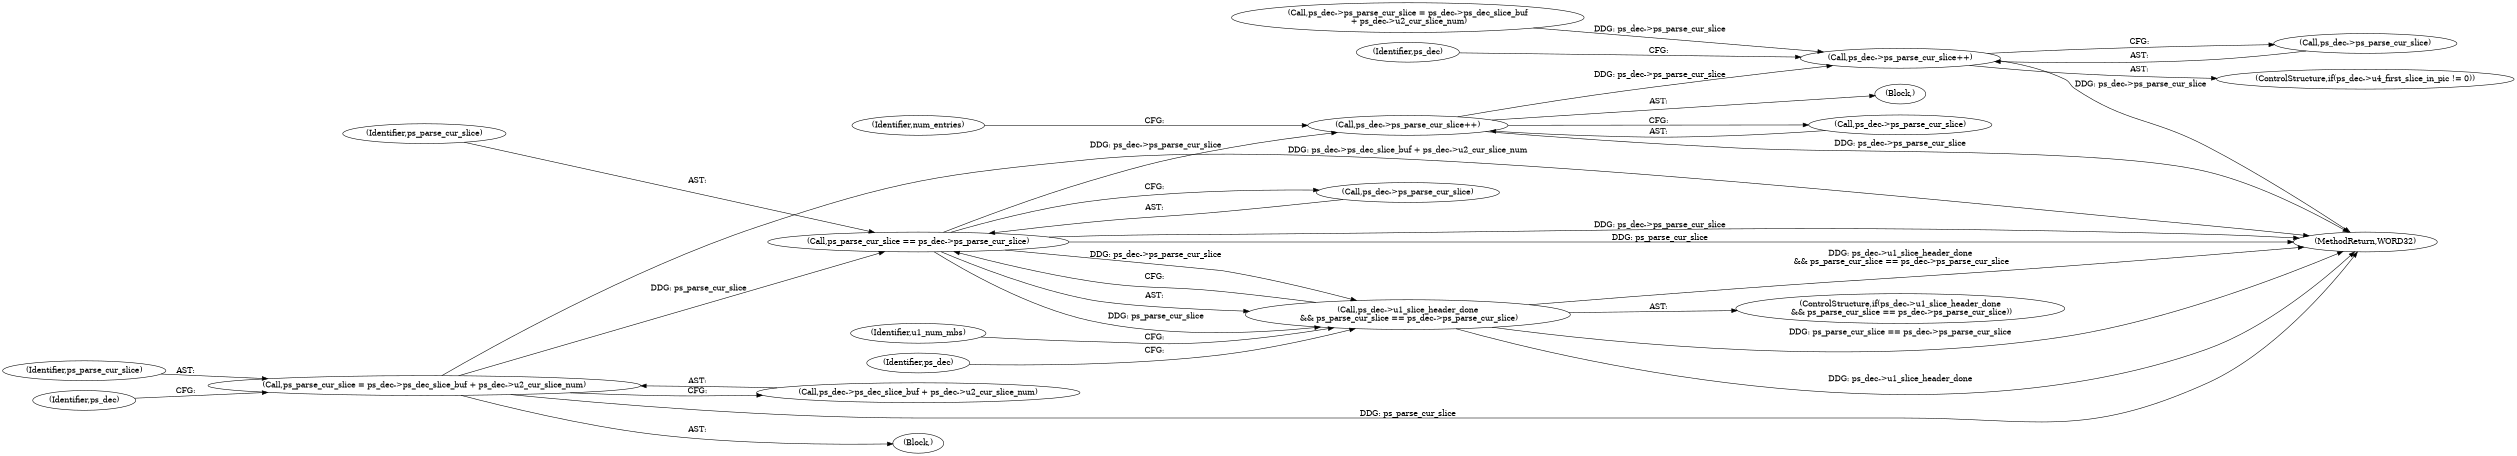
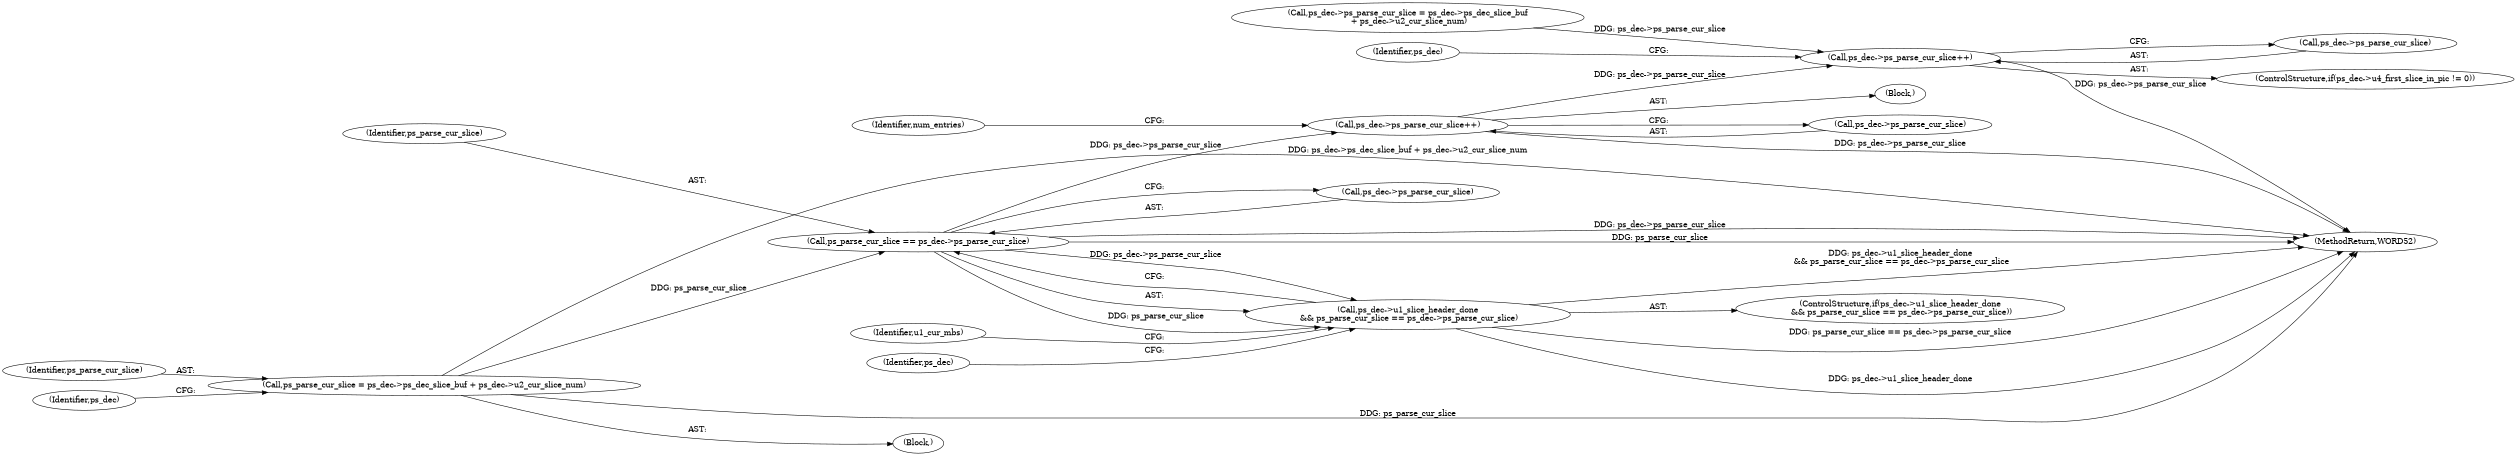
(2365, 242) -> (2365, 242)
(918, 333) -> (918, 333)
(918, 393) -> none
